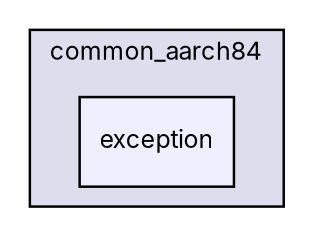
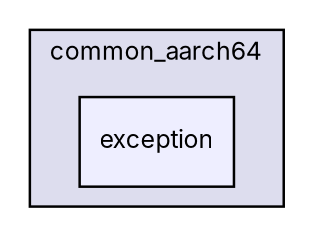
(157, 54) -> (157, 54)
